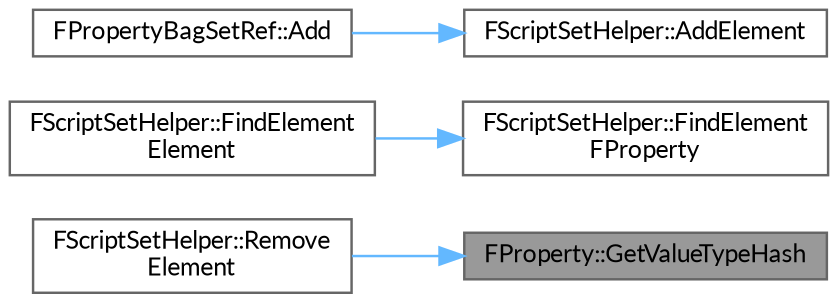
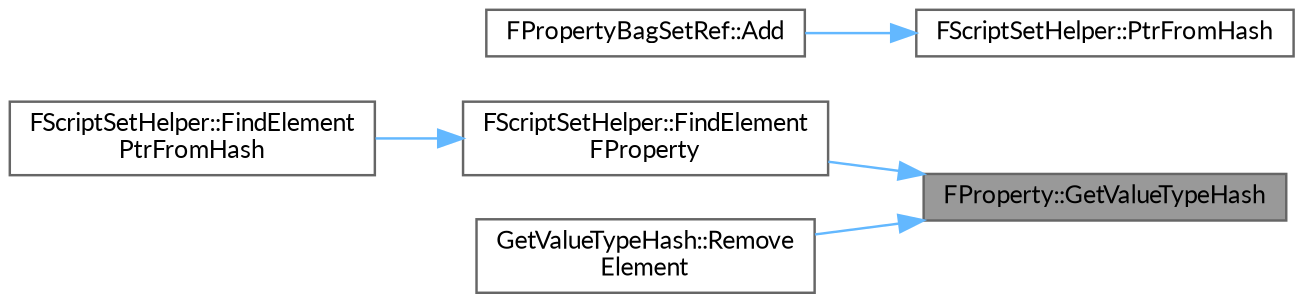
(646, 33) -> (1105, 33)
(192, 138) -> (192, 138)
none -> (864, 166)
(192, 256) -> (646, 256)
